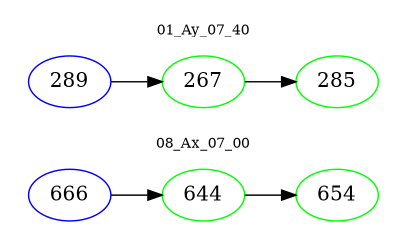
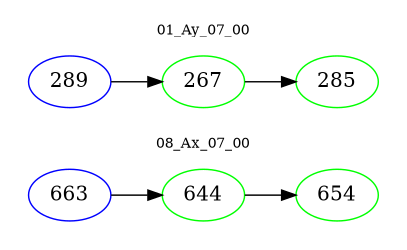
(203, 31) -> (203, 31)
(70, 195) -> (70, 195)
